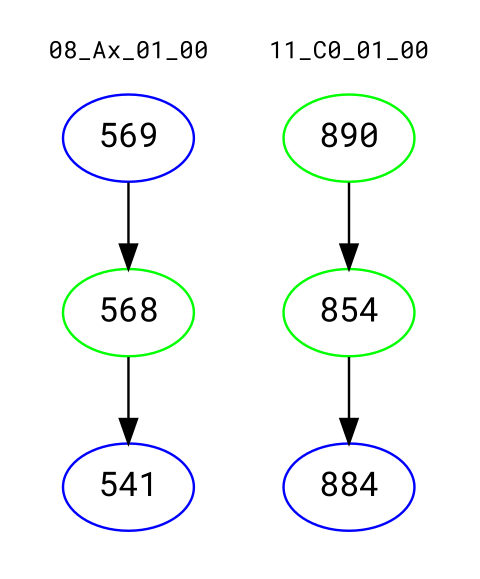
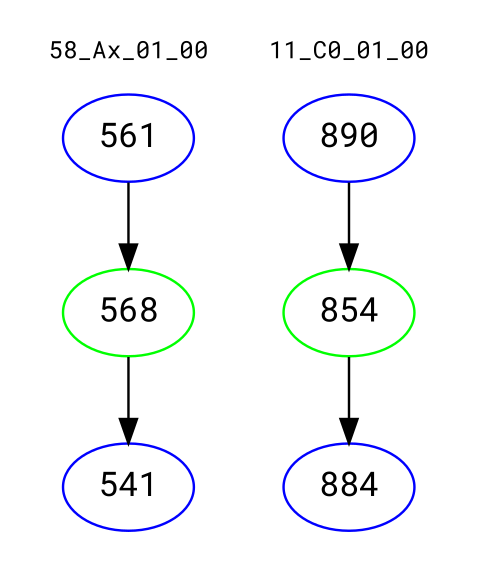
(130, 52) -> (130, 52)
(128, 138) -> (128, 138)
(349, 138) -> (349, 138)
